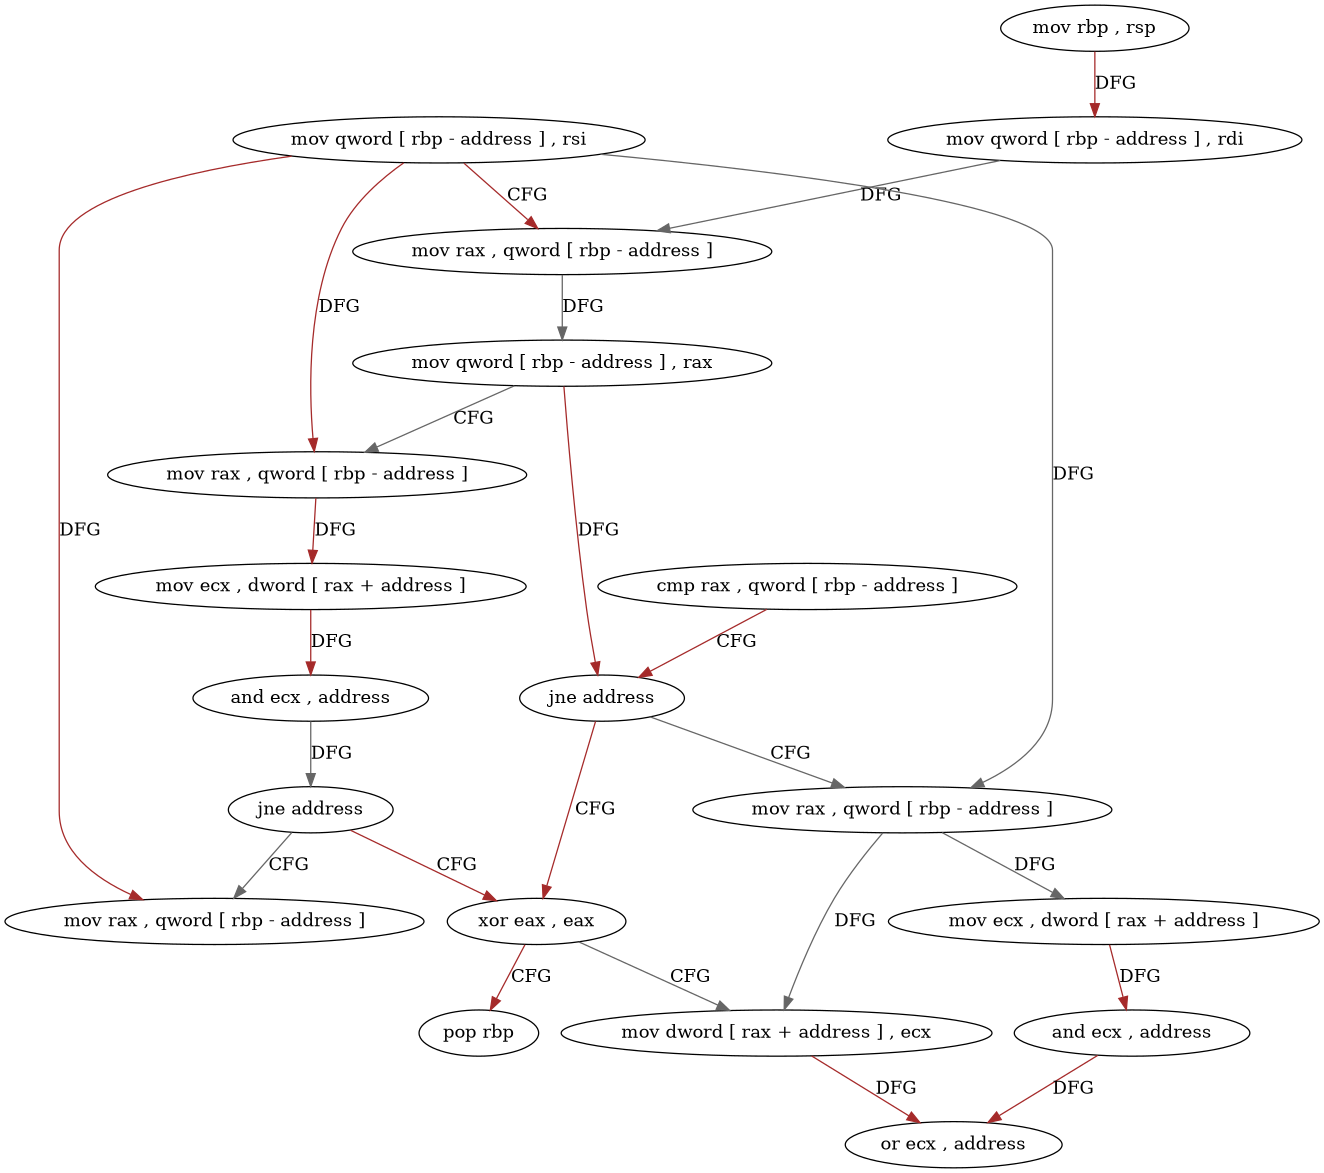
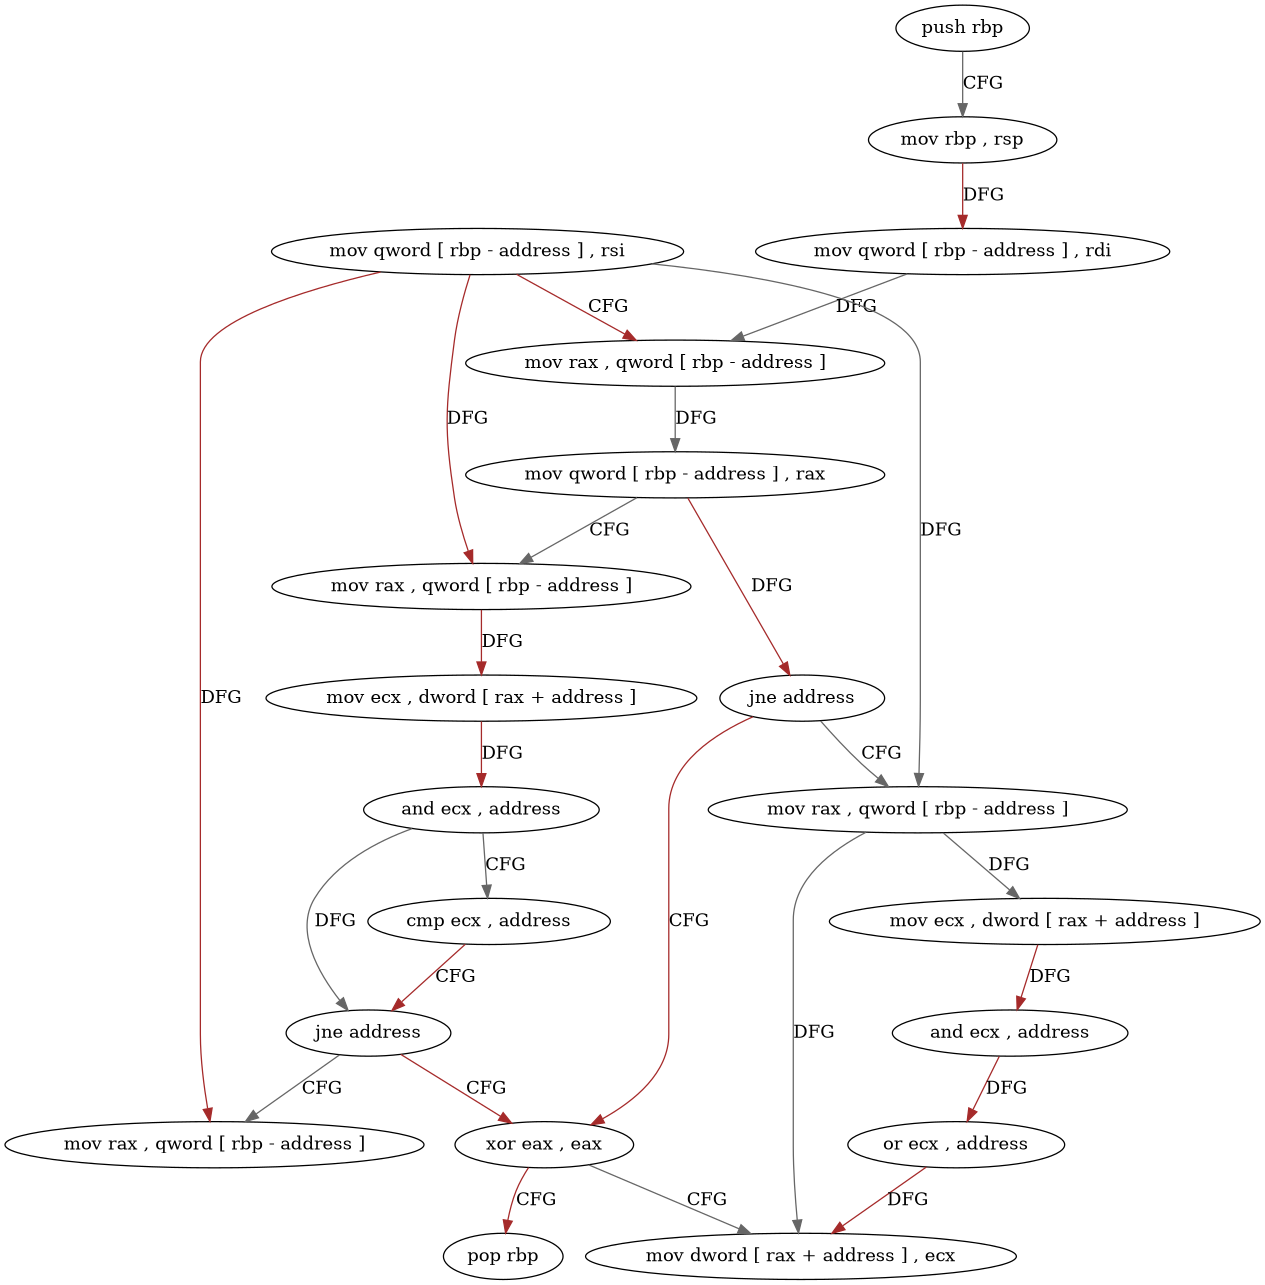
none -> (963, 28)
(807, 586) -> none
none -> (489, 921)
(860, 1086) -> (885, 1196)
